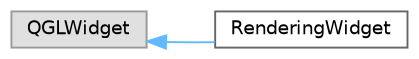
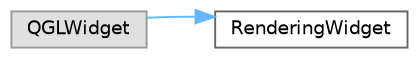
(191, 42) -> (171, 17)
